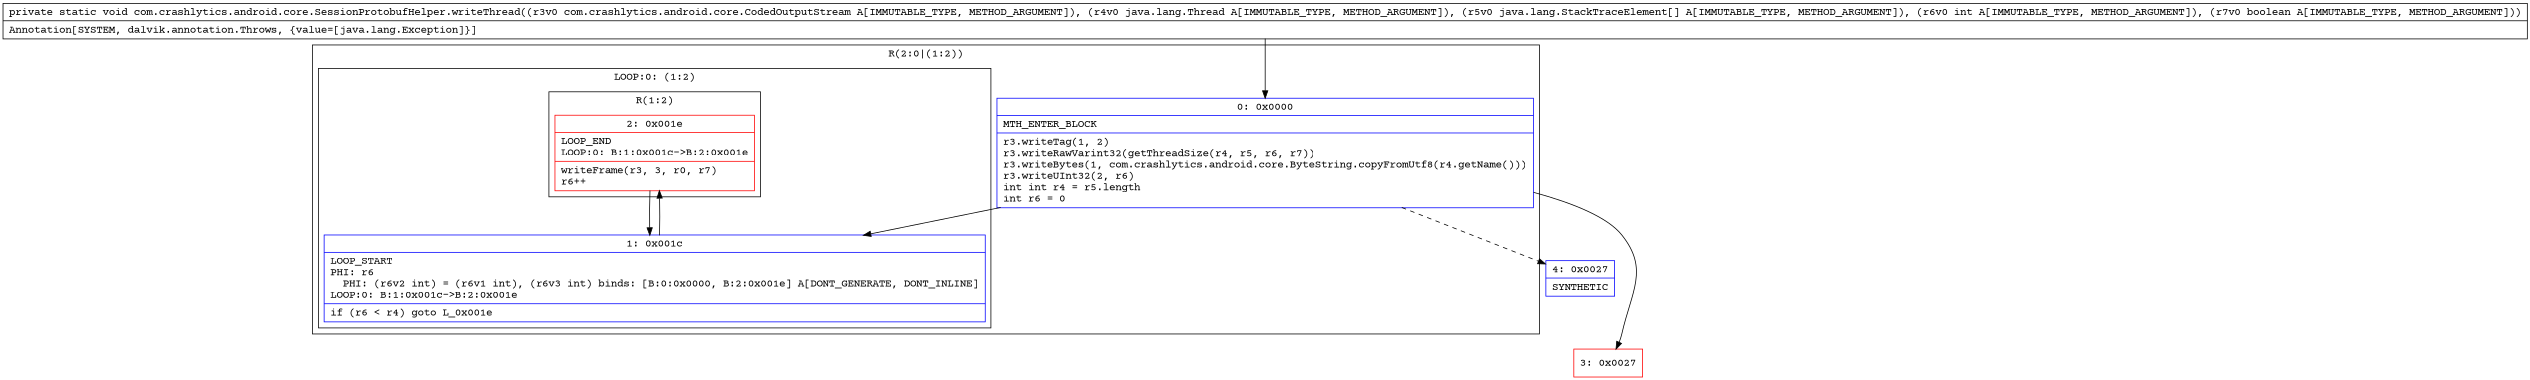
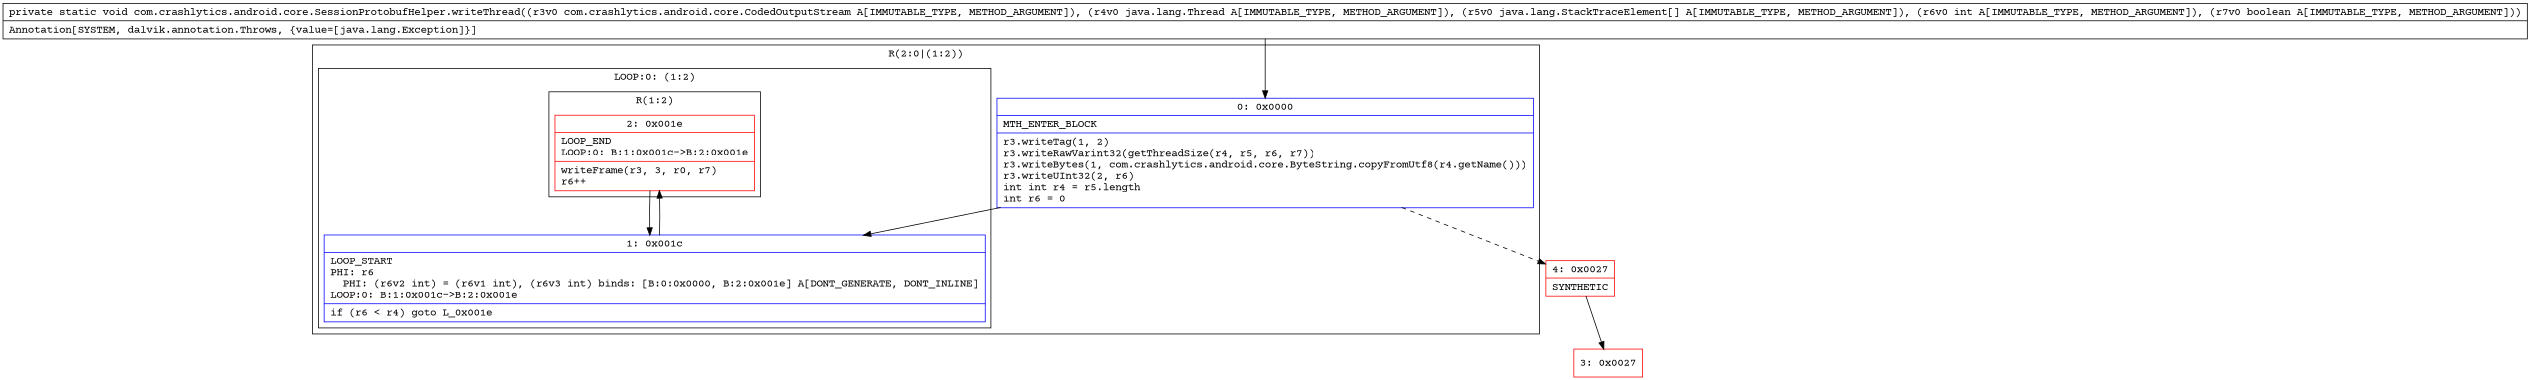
(1626, 241) -> (1594, 319)
(1580, 278) -> (1580, 278)
